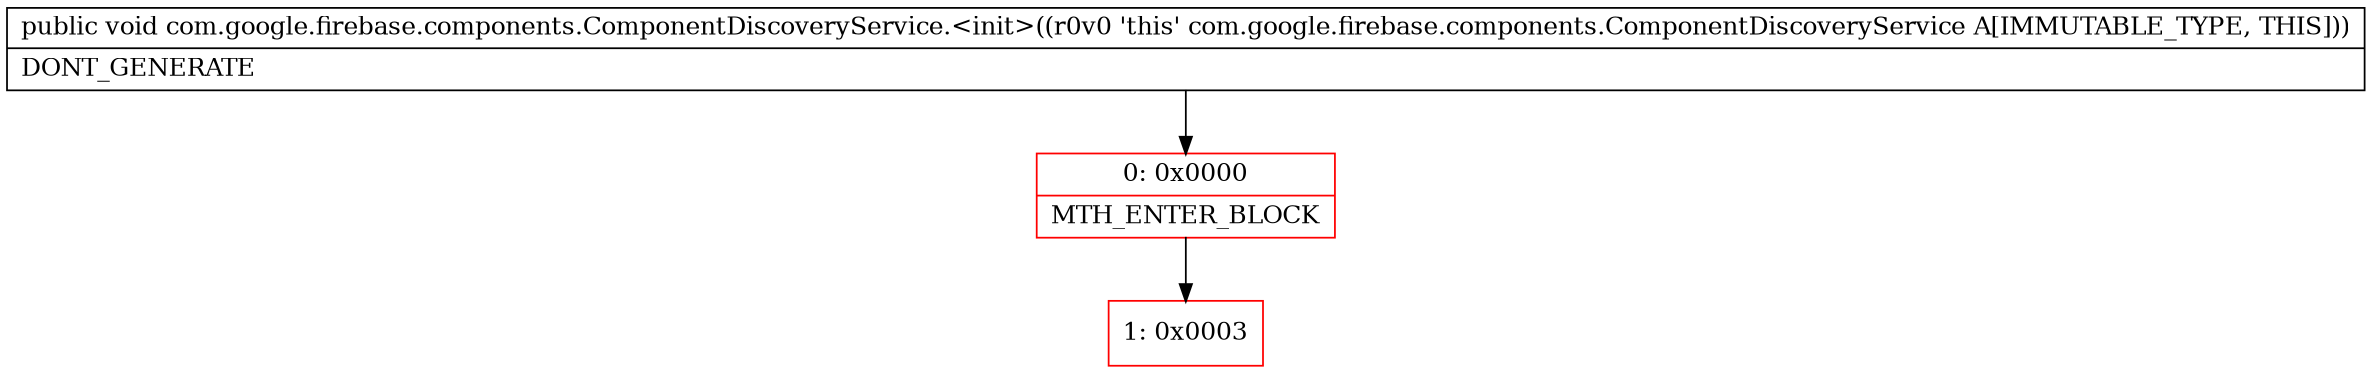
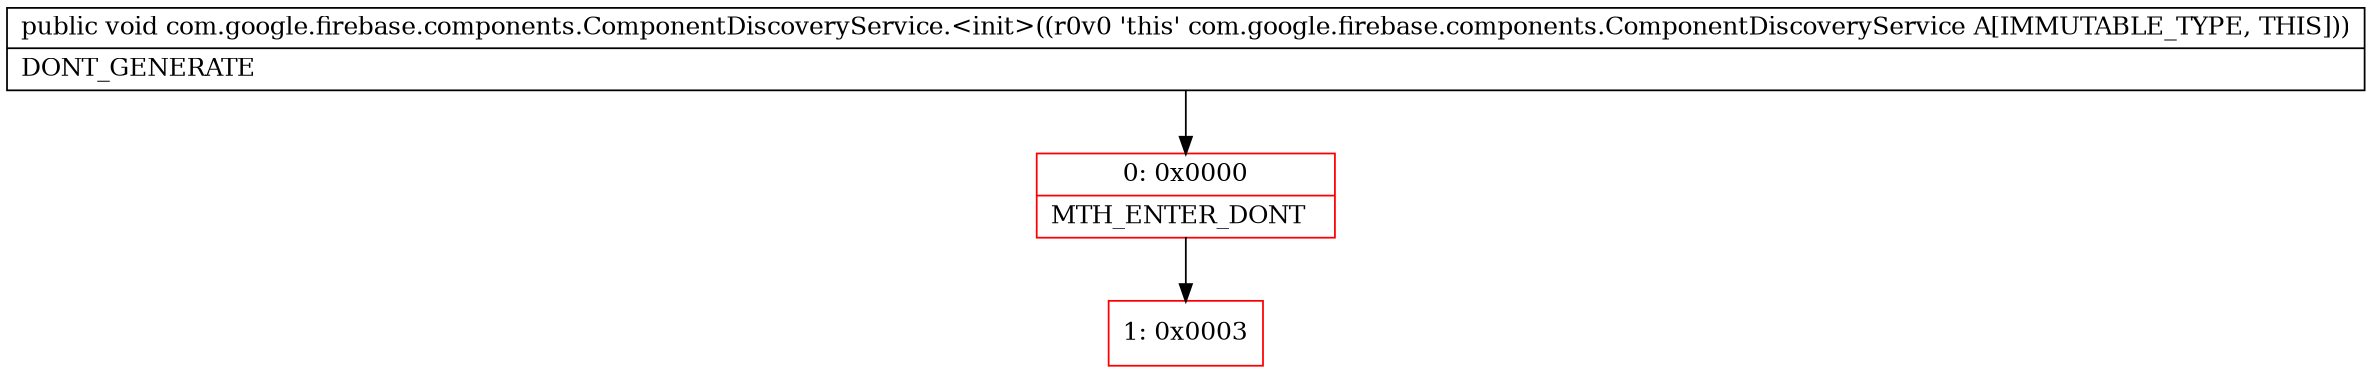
(1186, 216) -> (1178, 216)
